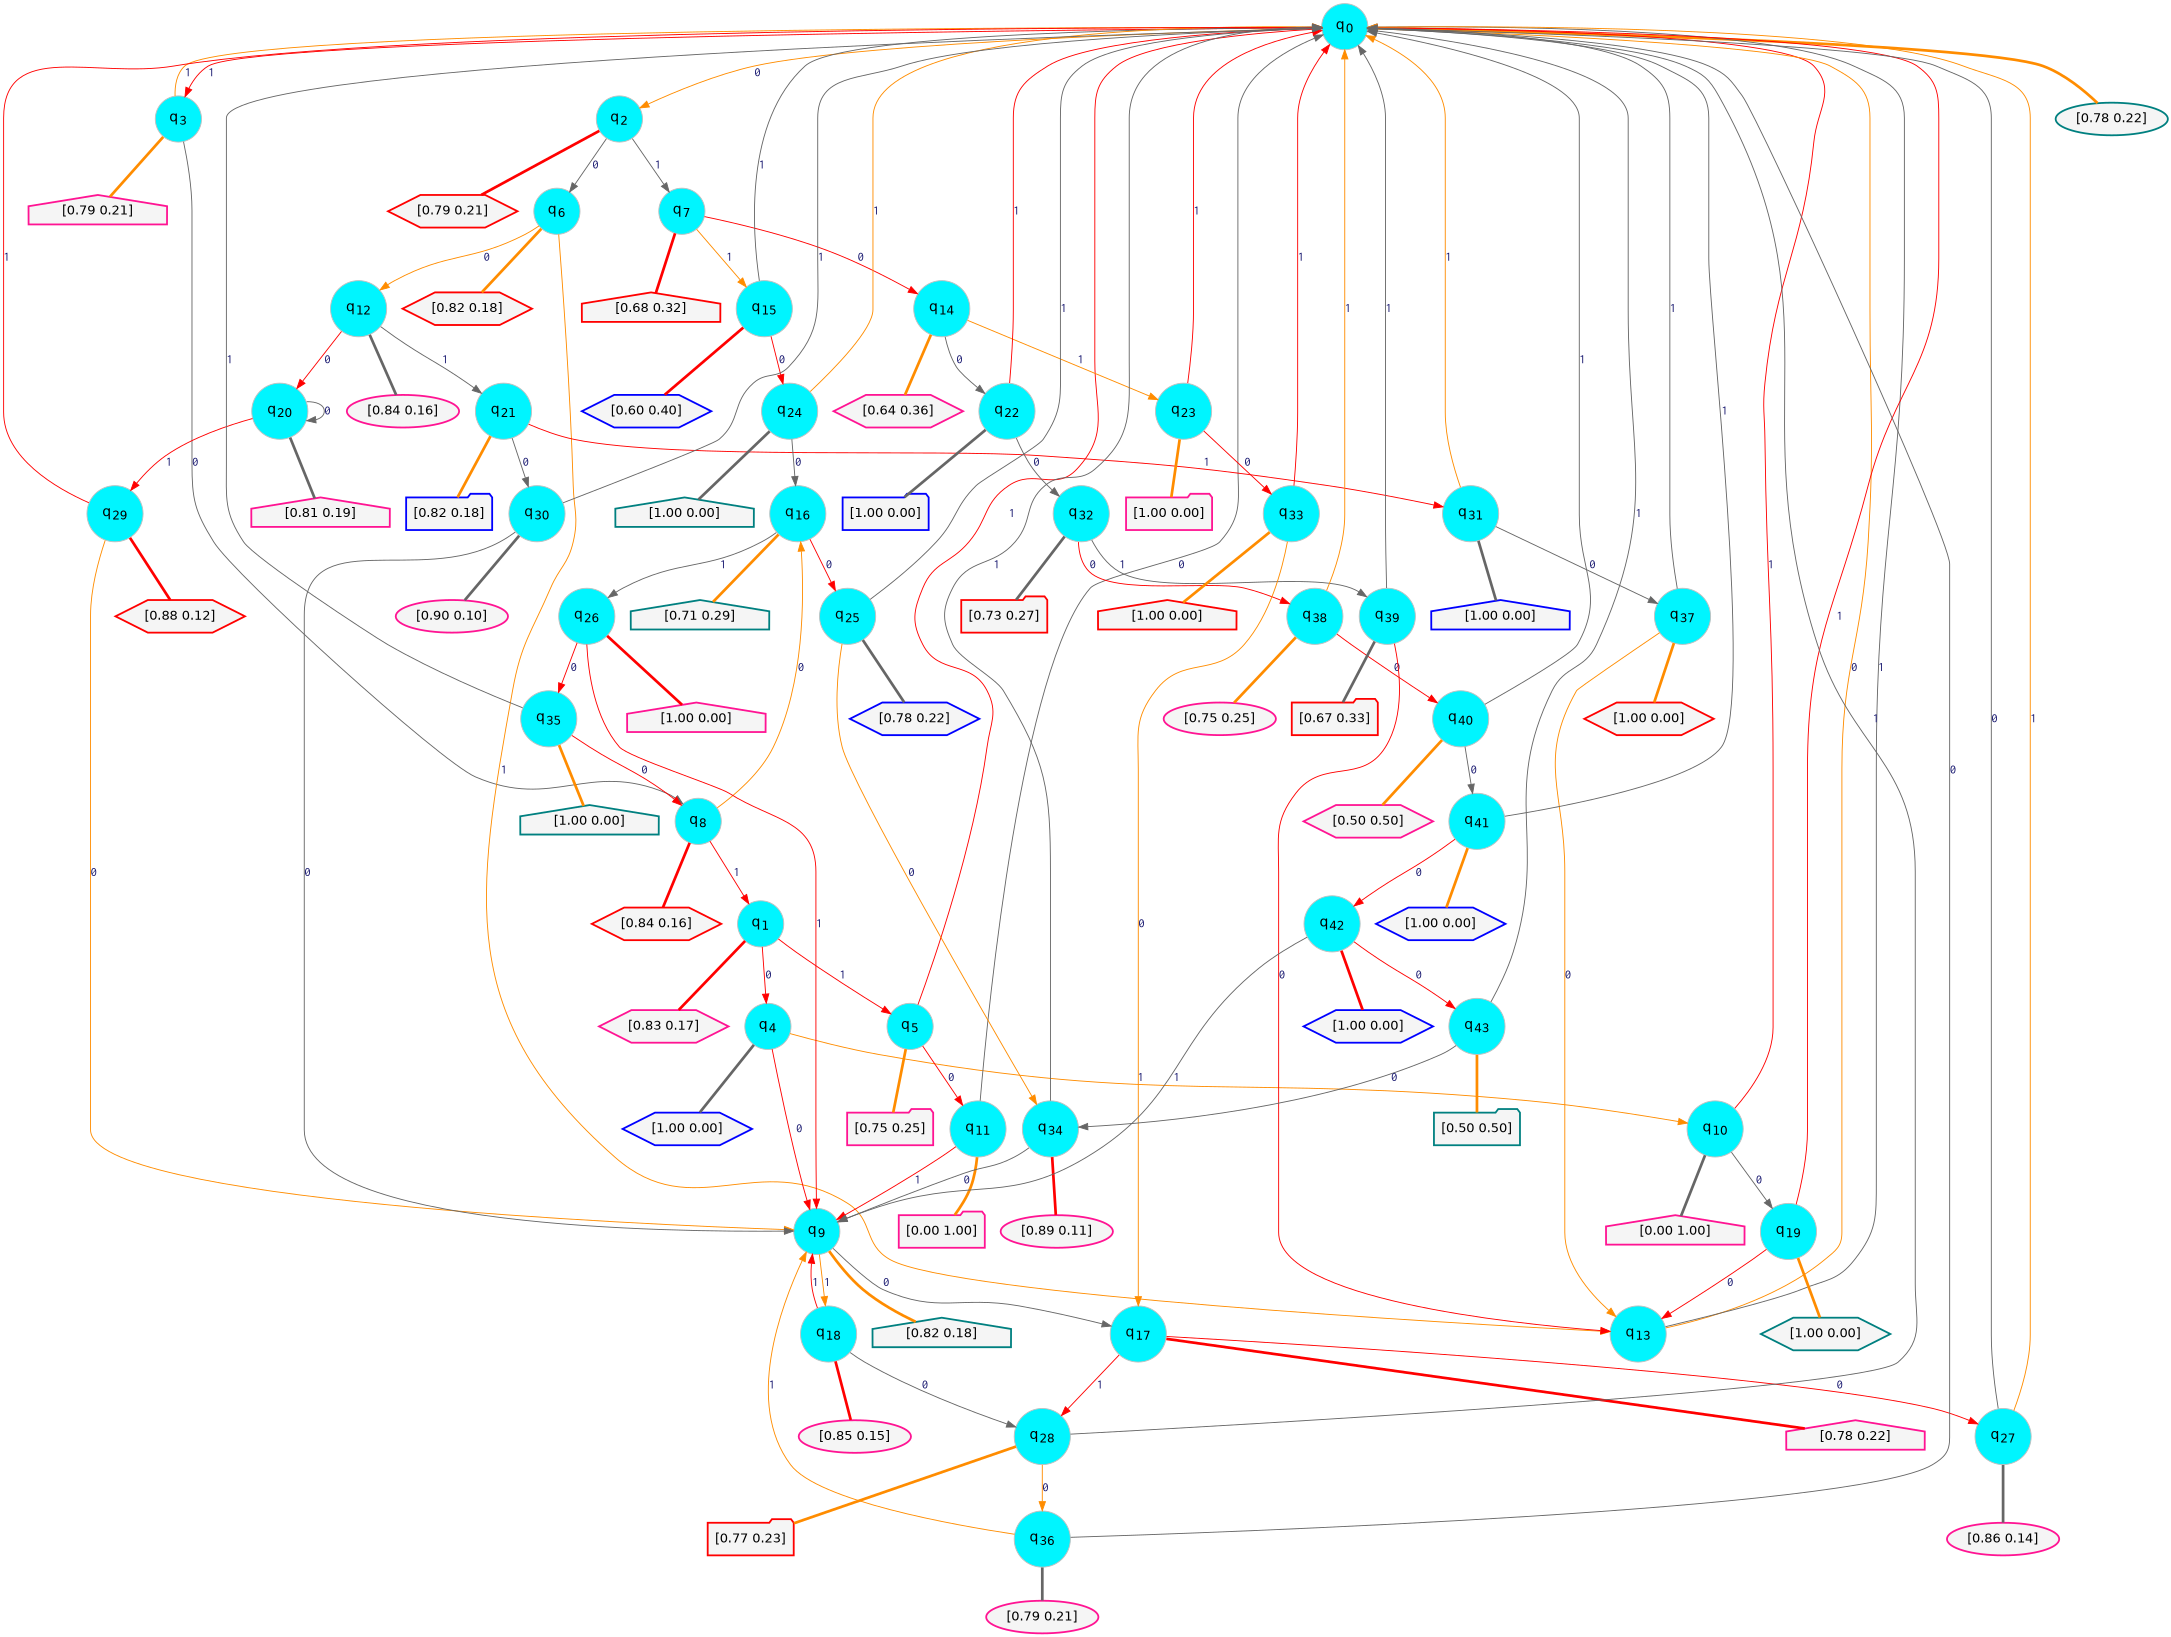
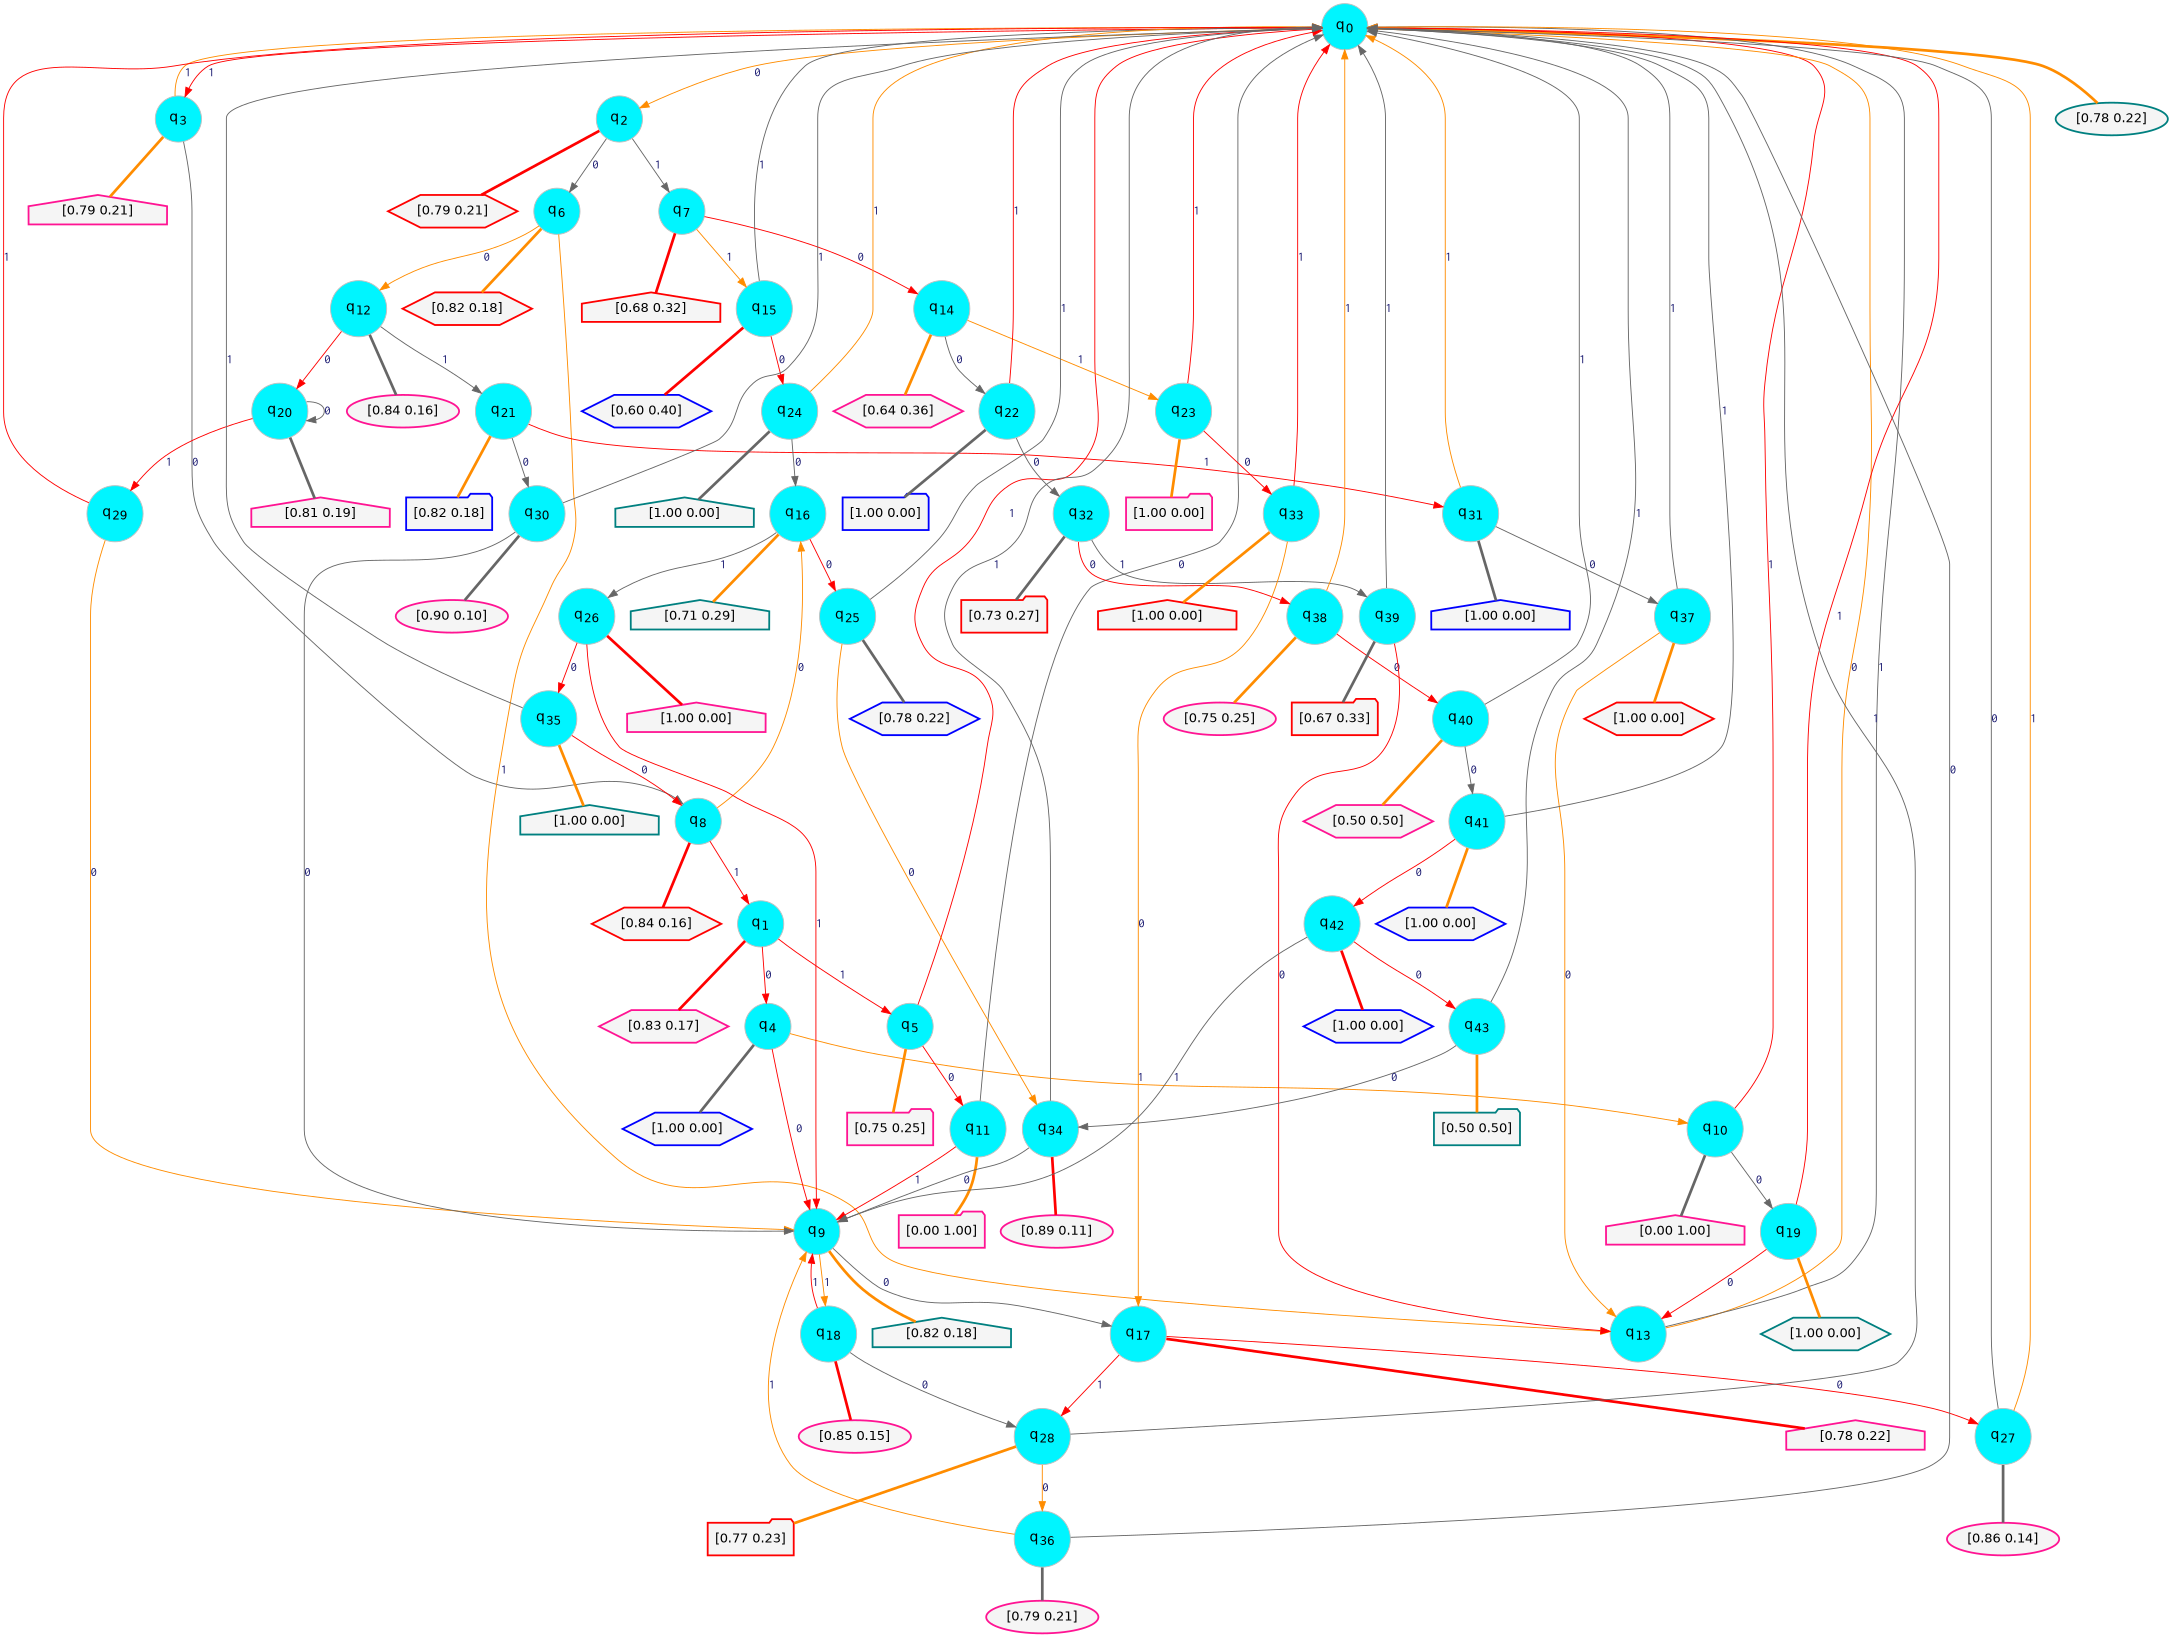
(180, 616) -> none
